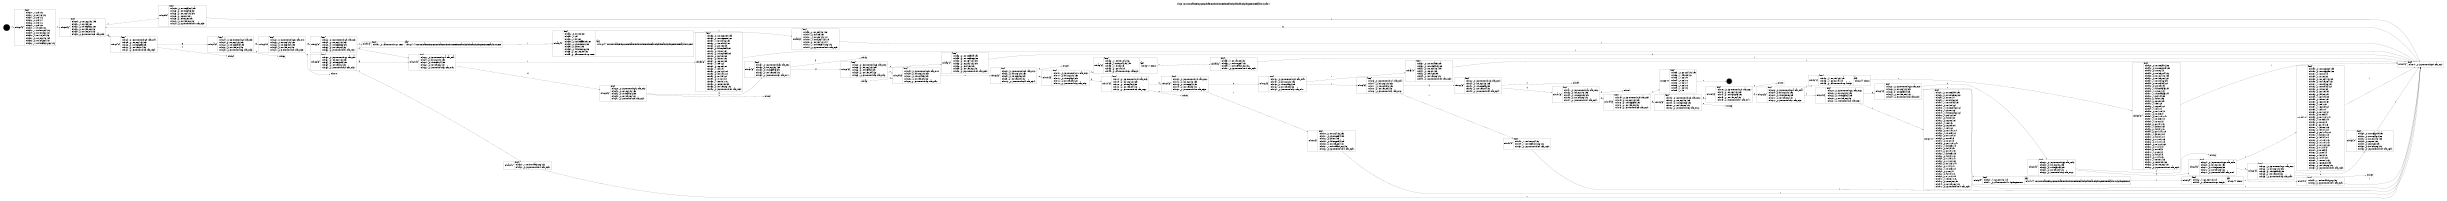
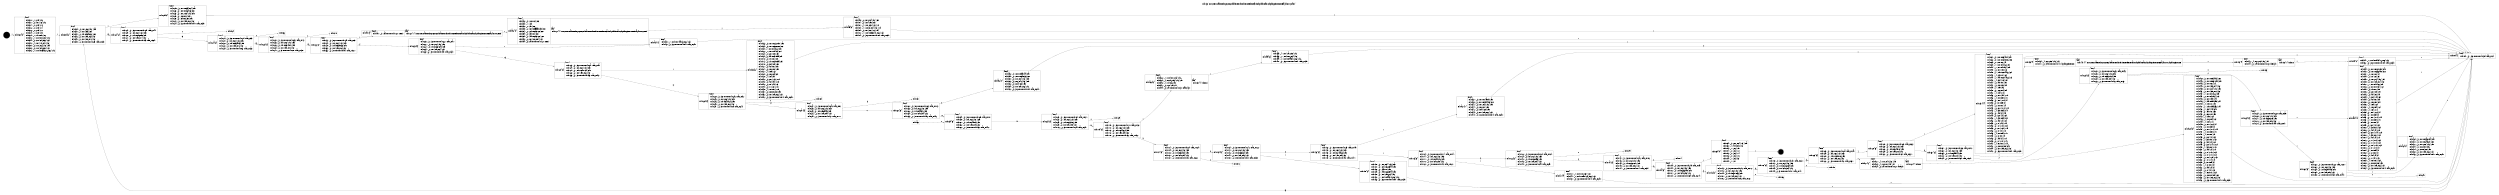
(382, 53) -> (383, 46)
